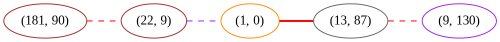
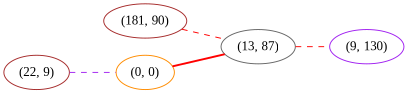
(104, 21) -> (203, 34)
(250, 21) -> (145, 72)
